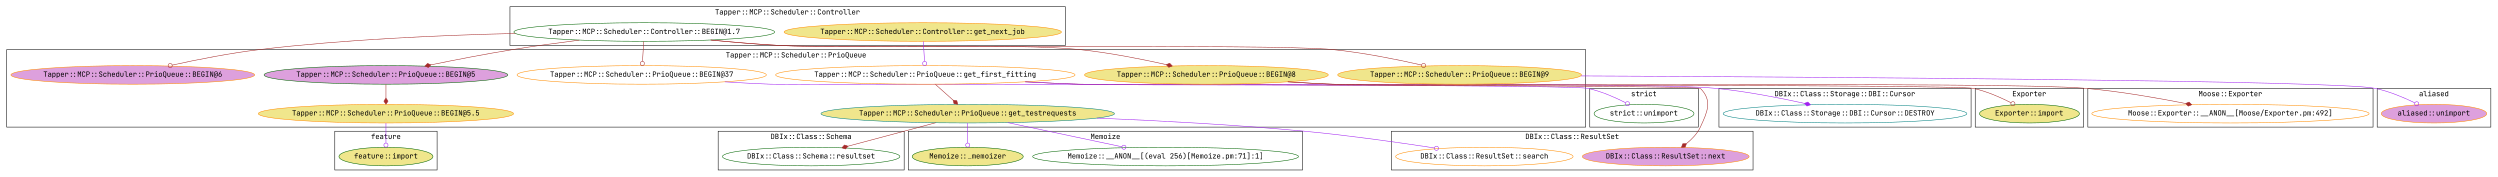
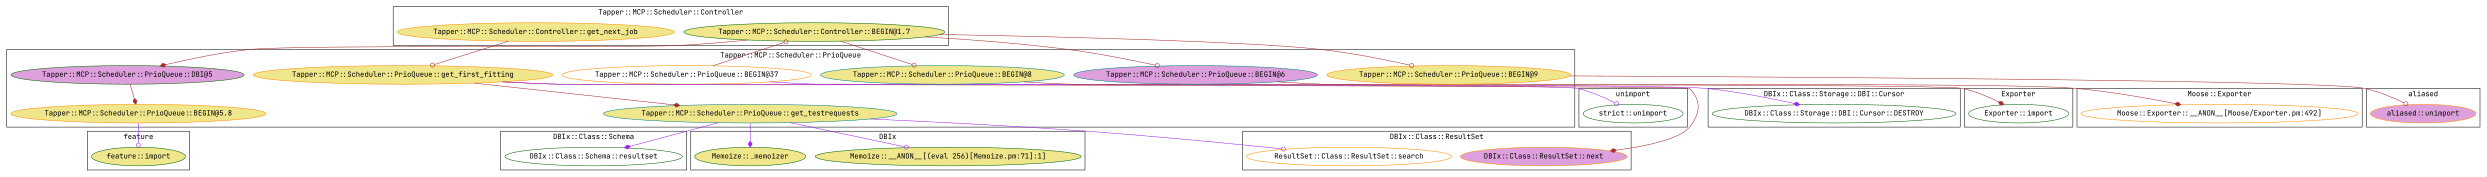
(644, 32) -> (814, 32)
(939, 46) -> (876, 53)
(643, 53) -> (748, 54)
(924, 53) -> (471, 53)
(133, 75) -> (1196, 75)
(386, 75) -> (128, 75)
(925, 75) -> (403, 75)
(1206, 75) -> (942, 75)
(1999, 79) -> (1988, 79)
(1651, 85) -> (1512, 85)
(1737, 85) -> (1726, 85)
(1644, 94) -> (1633, 94)
(386, 114) -> (138, 114)
(1845, 114) -> (1834, 114)
(2029, 114) -> (2019, 114)
(892, 134) -> (674, 134)
(968, 134) -> (750, 135)
(1105, 137) -> (888, 137)
(1166, 157) -> (948, 157)
(1484, 157) -> (1349, 157)
